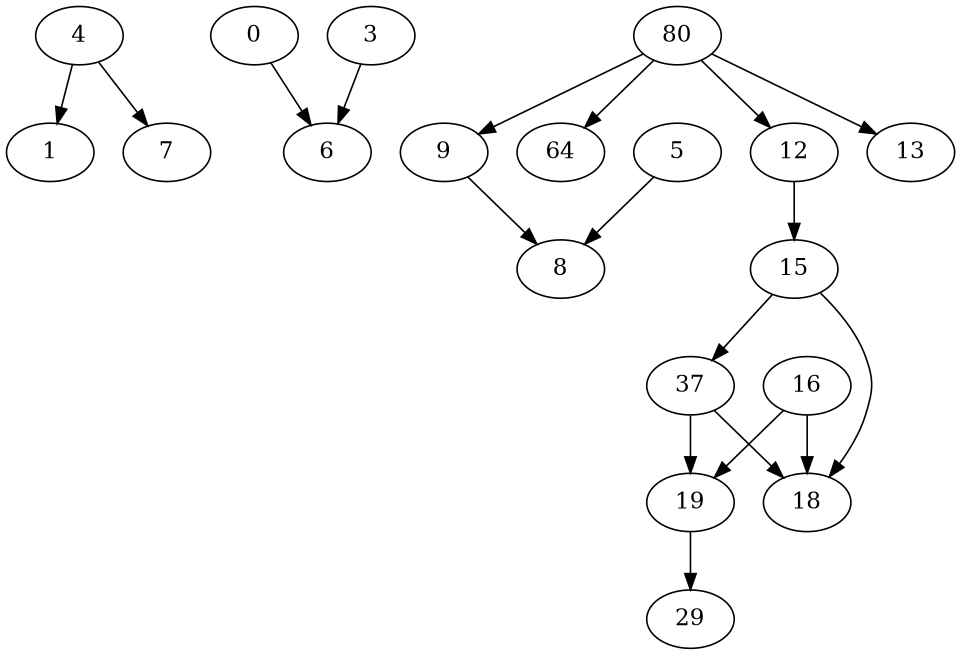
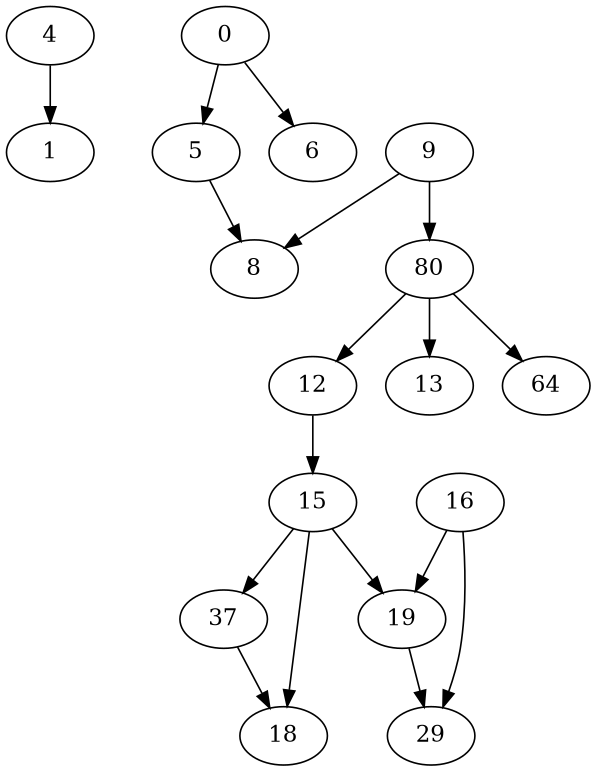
(371, 36) -> none
none -> (213, 86)
(568, 90) -> (430, 203)
(167, 152) -> none
(690, 436) -> (352, 554)
(807, 436) -> (464, 613)
